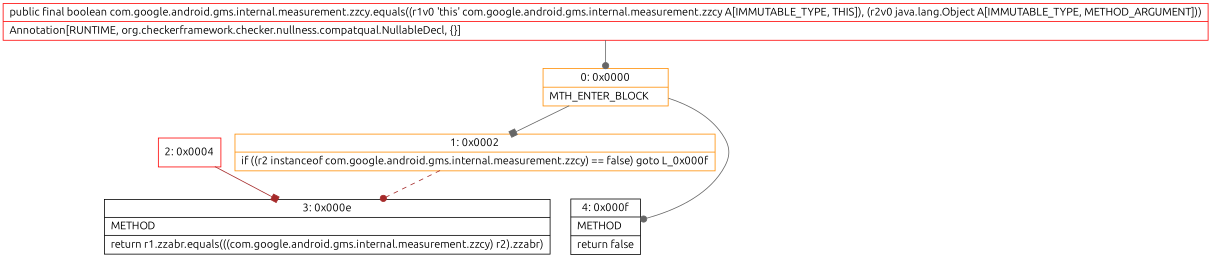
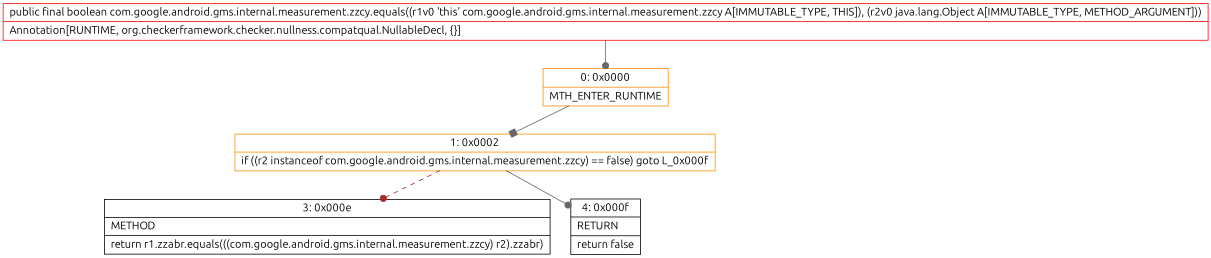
(599, 96) -> (606, 96)
(190, 152) -> none
(726, 164) -> (536, 187)
(600, 226) -> (598, 226)
